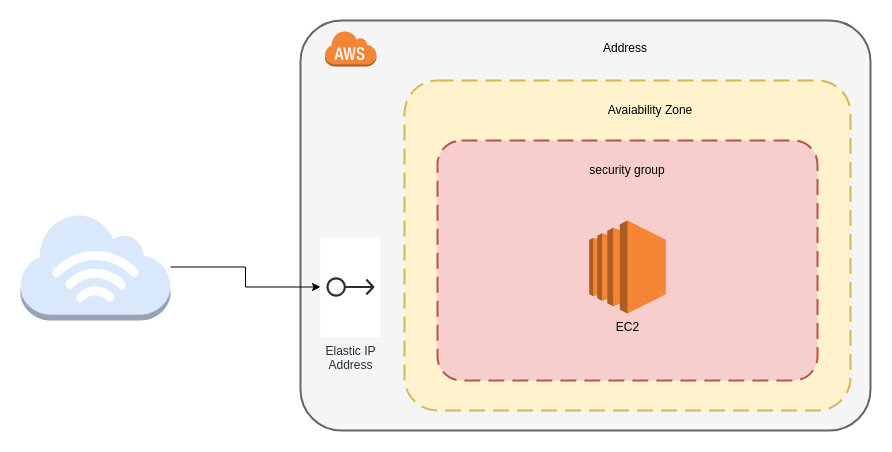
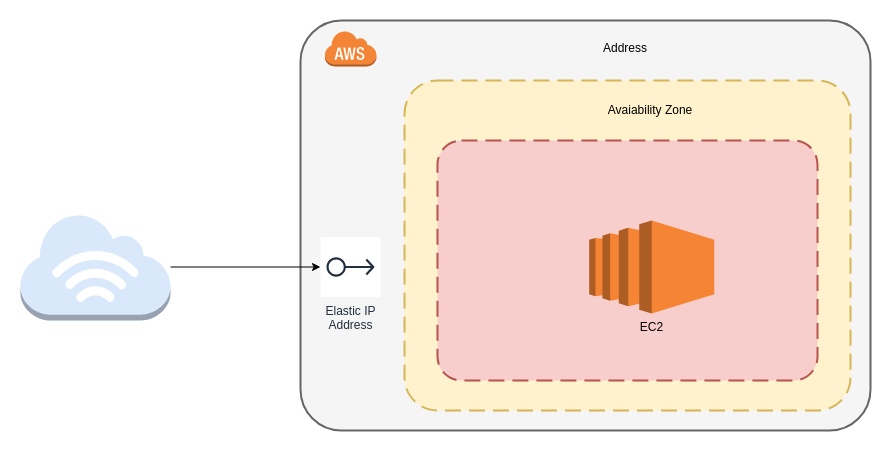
(628, 171) -> none
(628, 267) -> (652, 267)
(351, 287) -> (351, 267)
